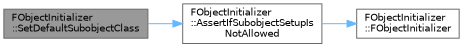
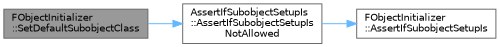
(252, 24) -> (252, 24)
(408, 24) -> (426, 24)
